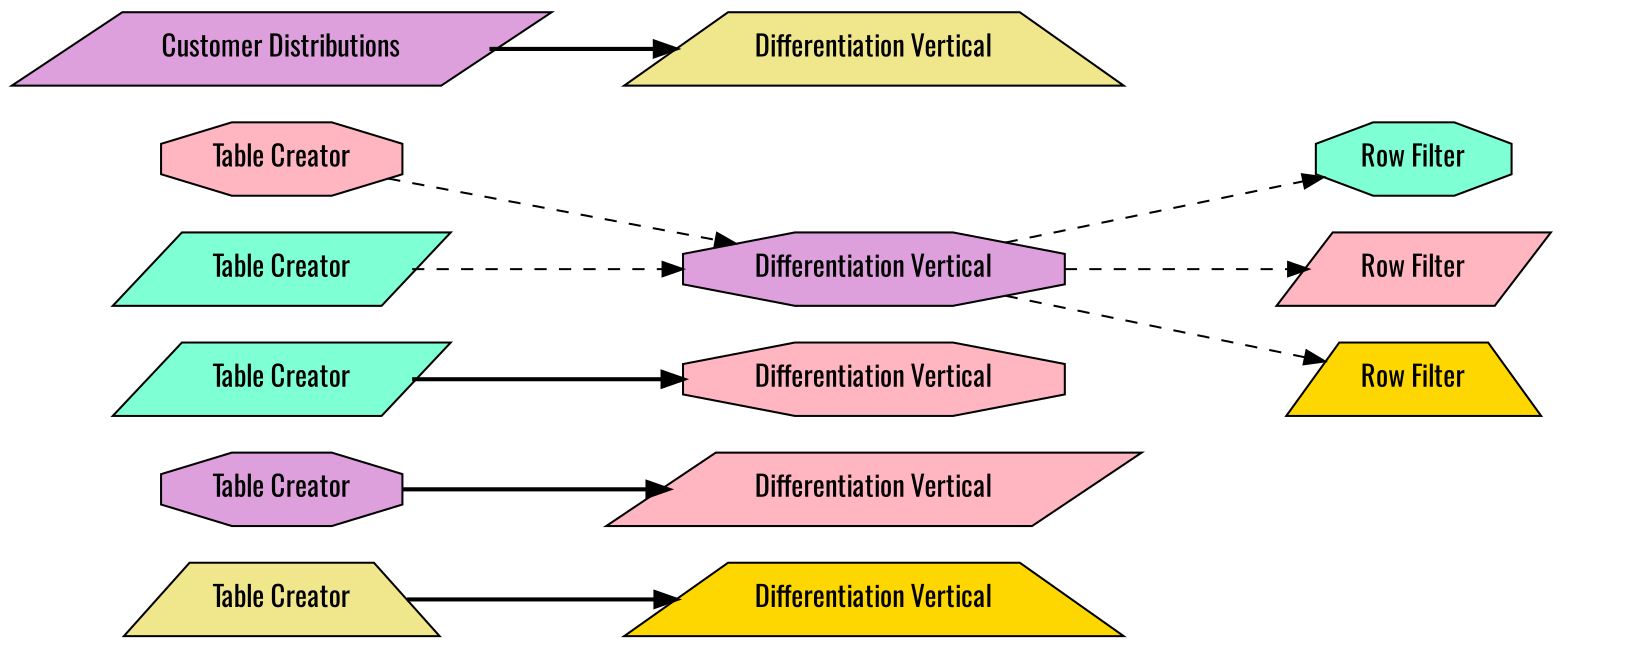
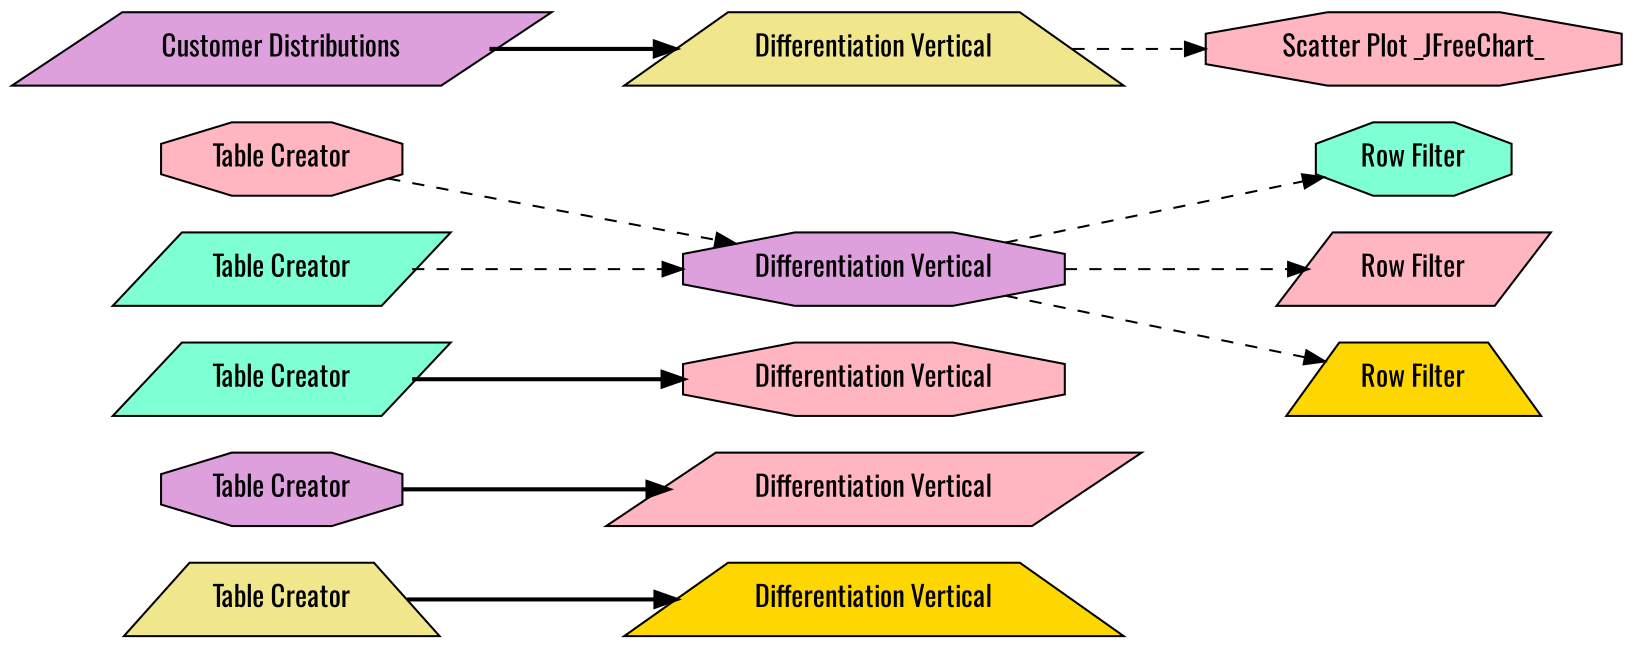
none -> (1414, 49)
